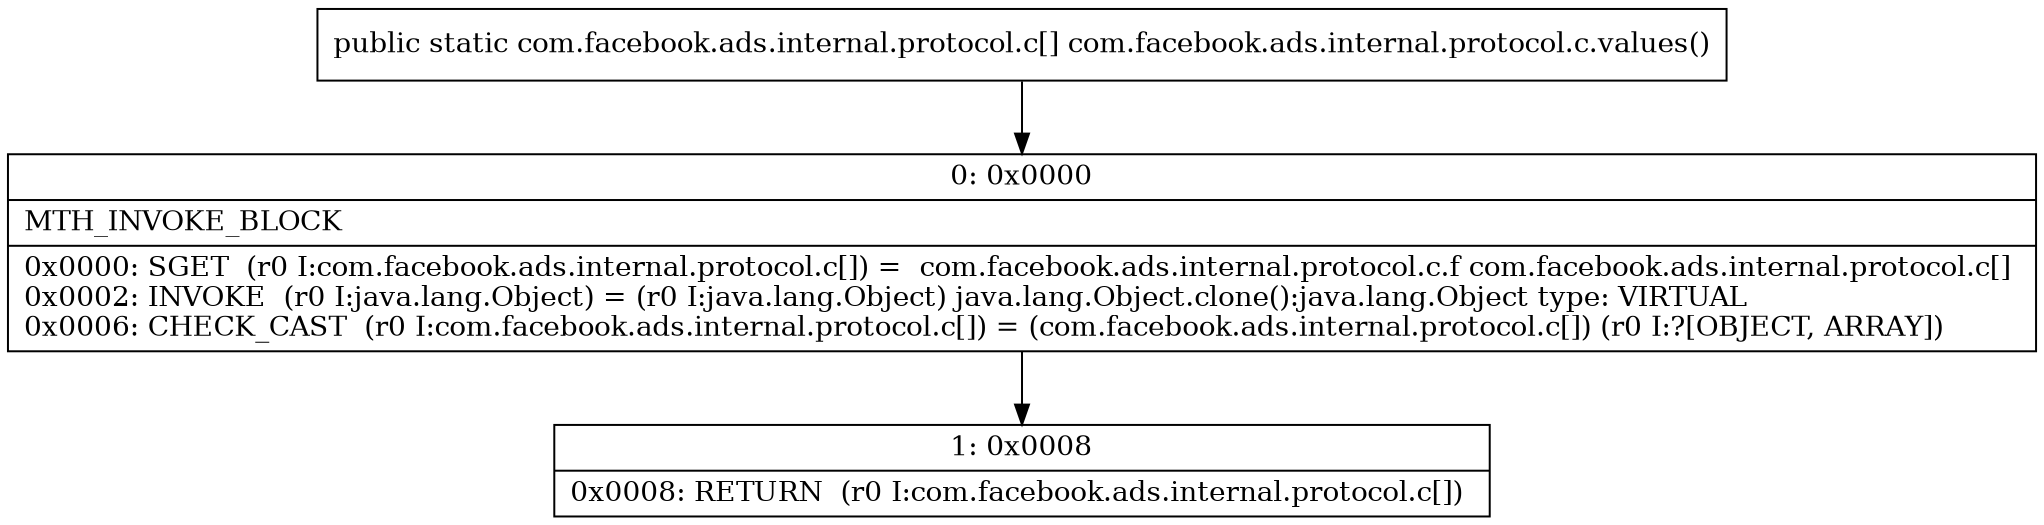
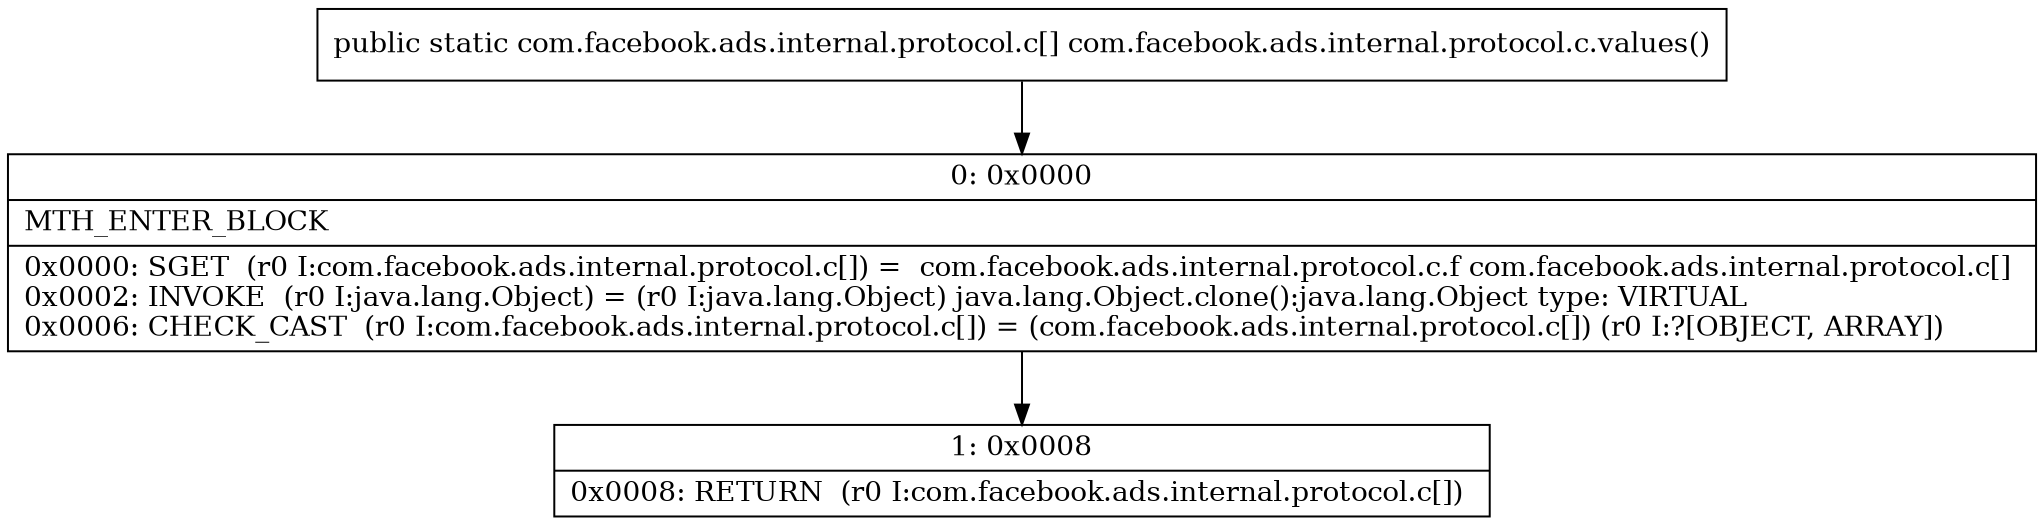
(183, 222) -> (177, 222)
